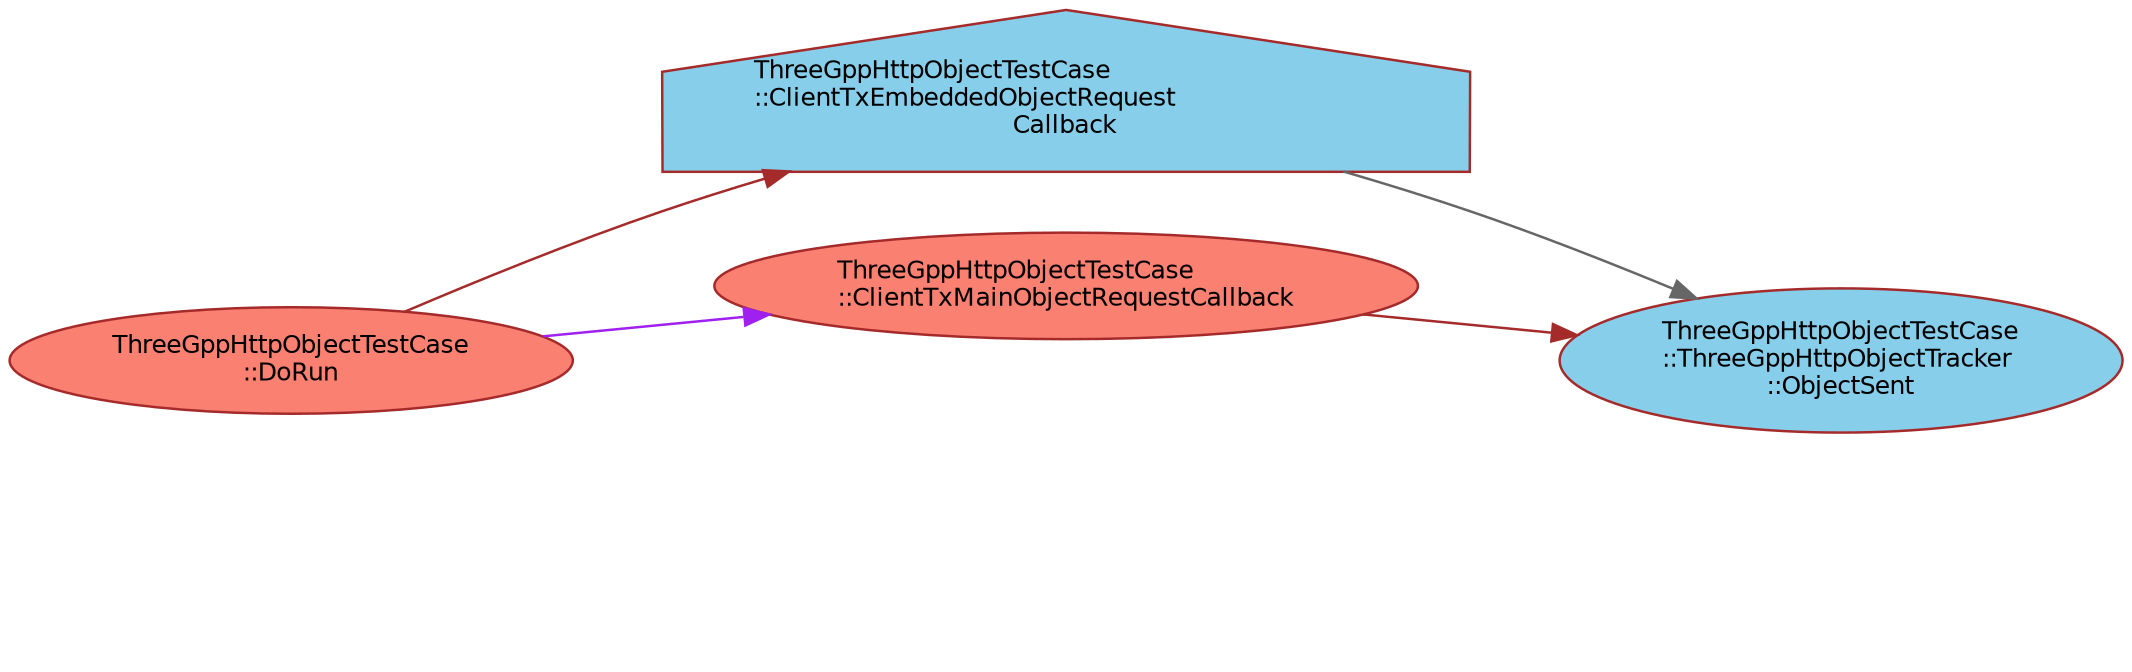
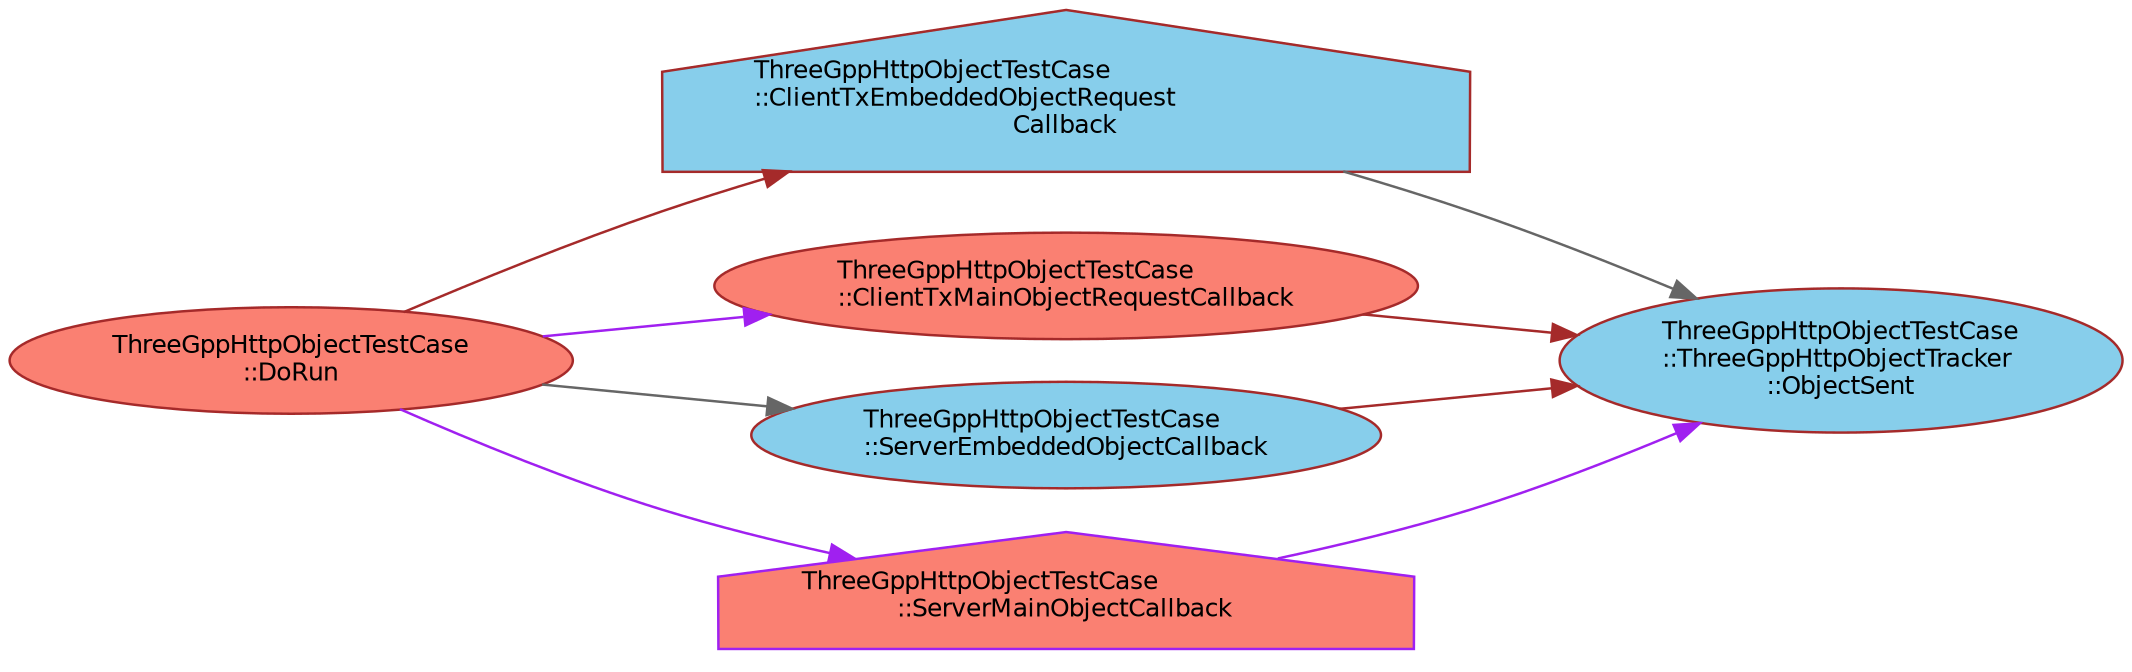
none -> (1066, 435)
none -> (1066, 597)
